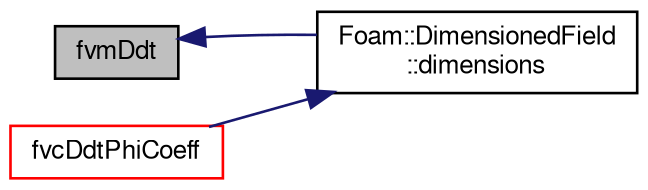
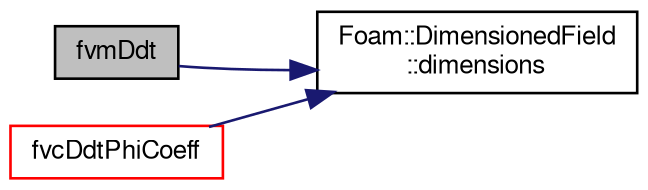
(261, 35) -> (234, 69)
